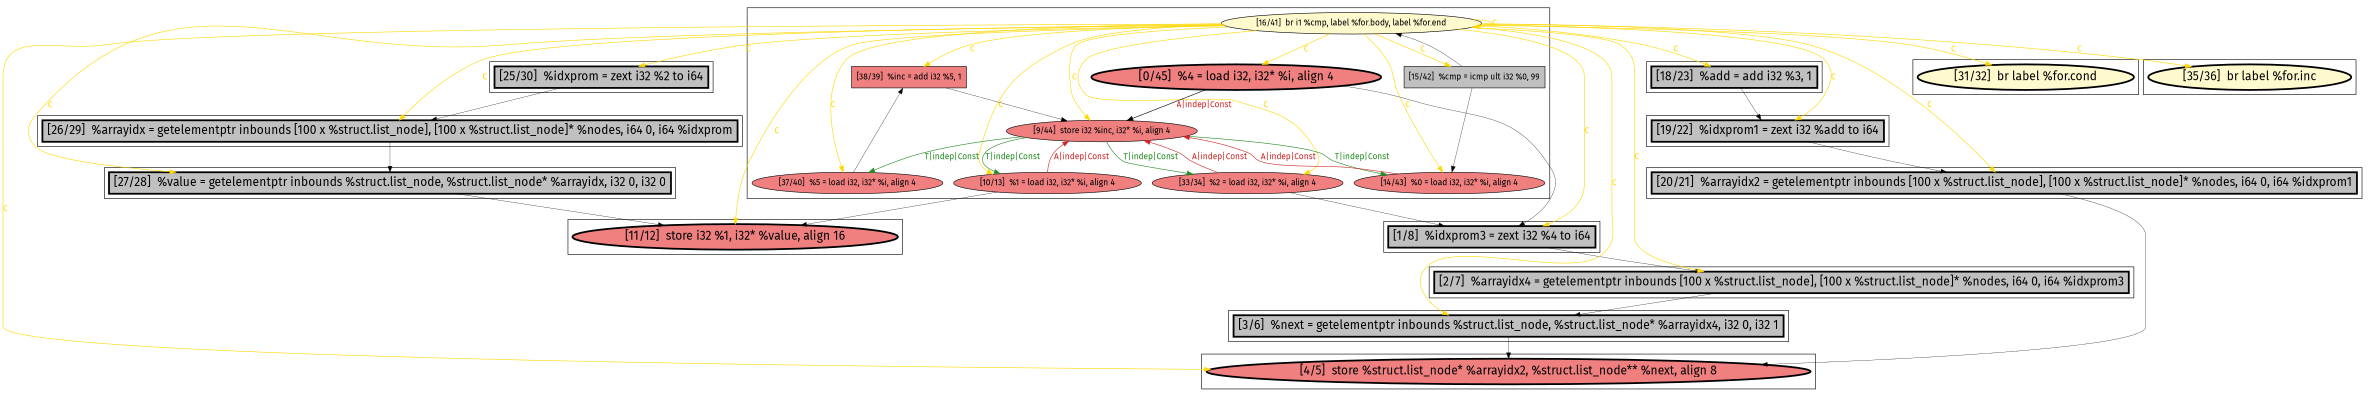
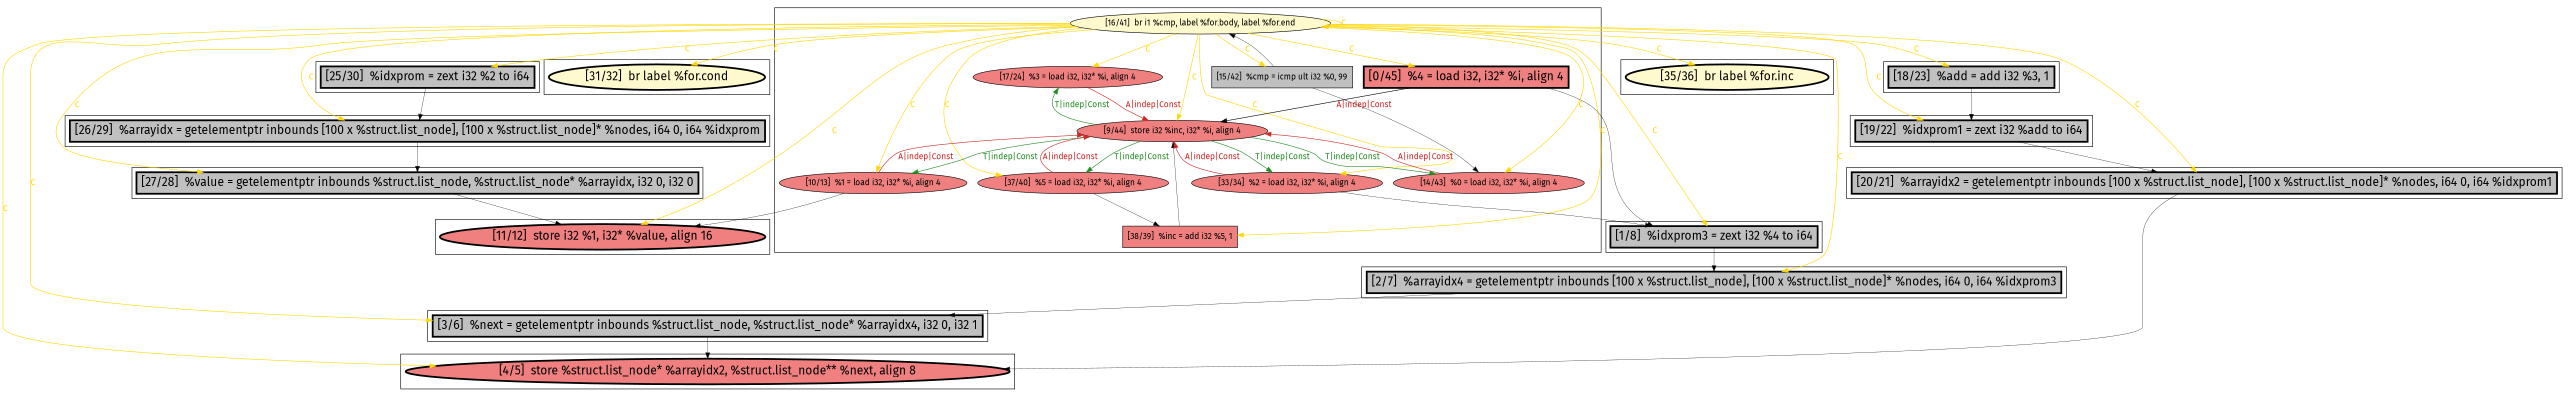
none -> (1068, 77)
(1236, 77) -> (1466, 77)
none -> (1050, 147)
